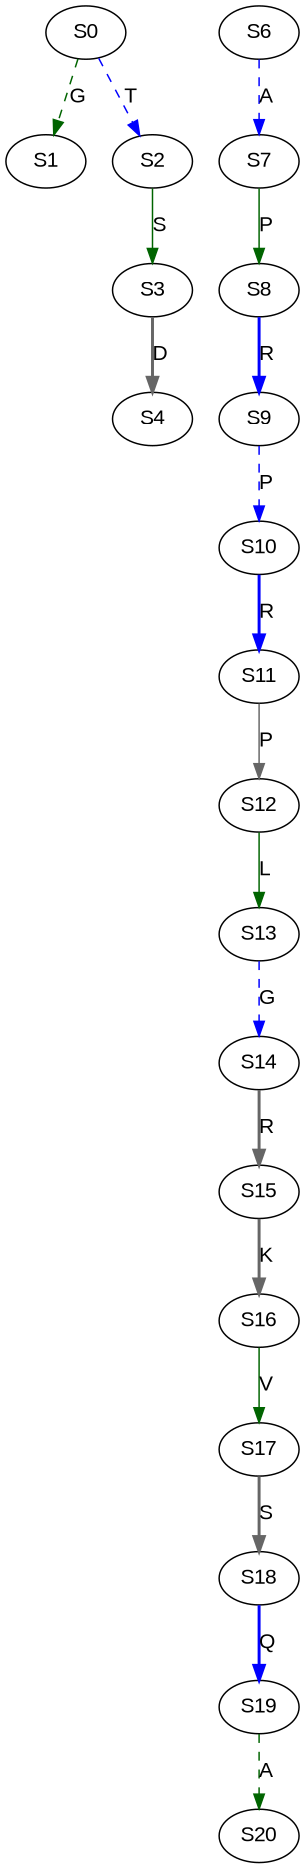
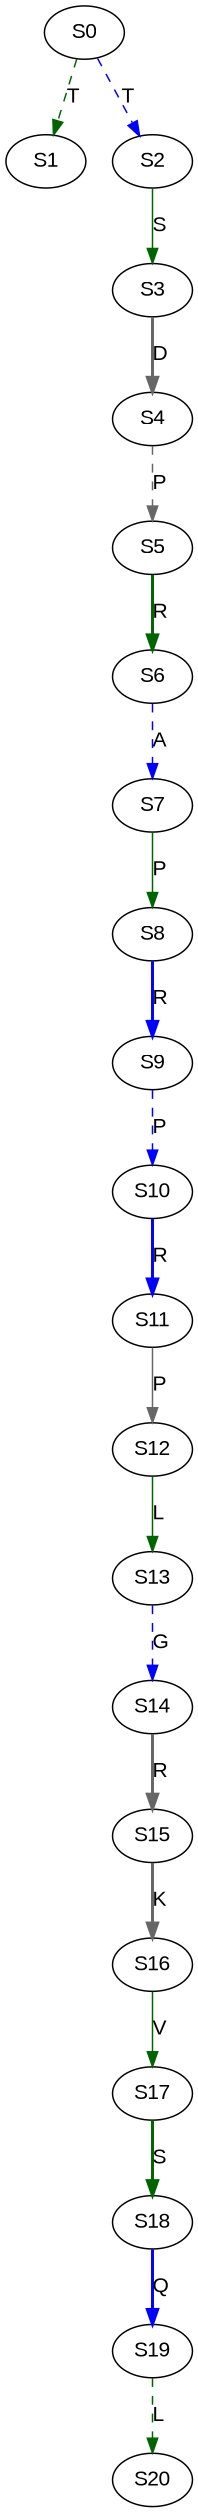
(78, 97) -> (73, 97)
none -> (152, 548)
(259, 1506) -> (152, 2150)
(266, 1771) -> (158, 2416)
